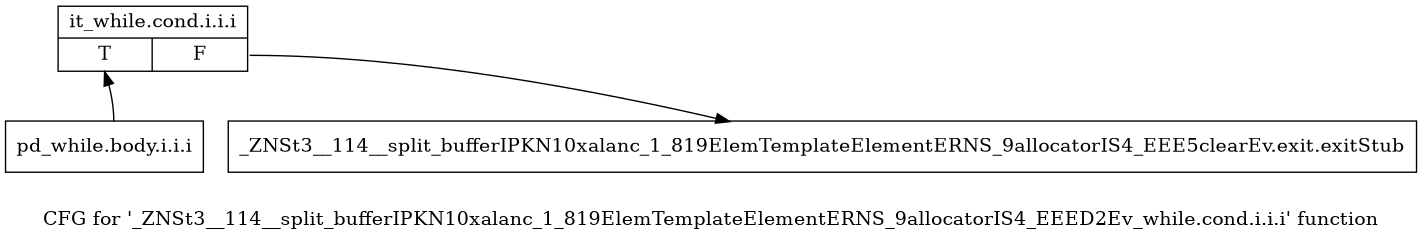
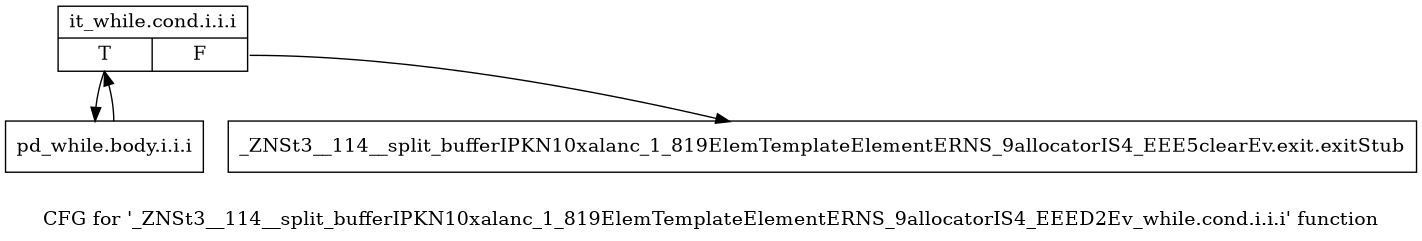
none -> (99, 89)
